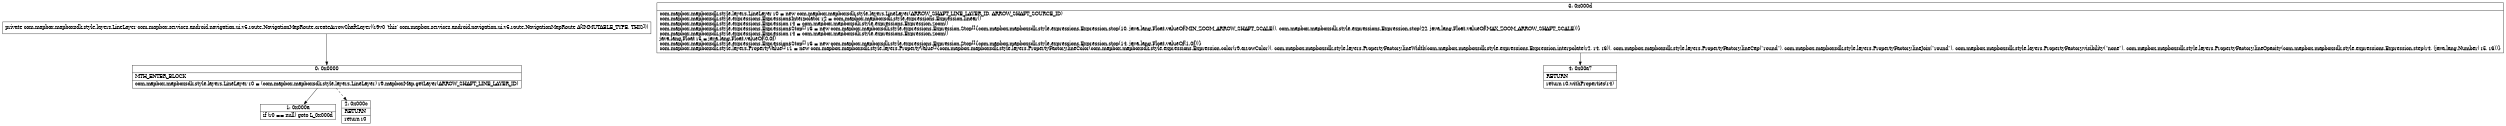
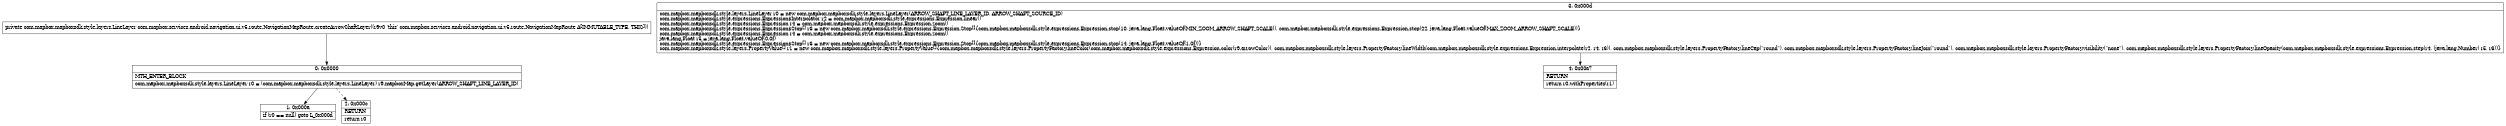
(1580, 84) -> (1580, 84)
